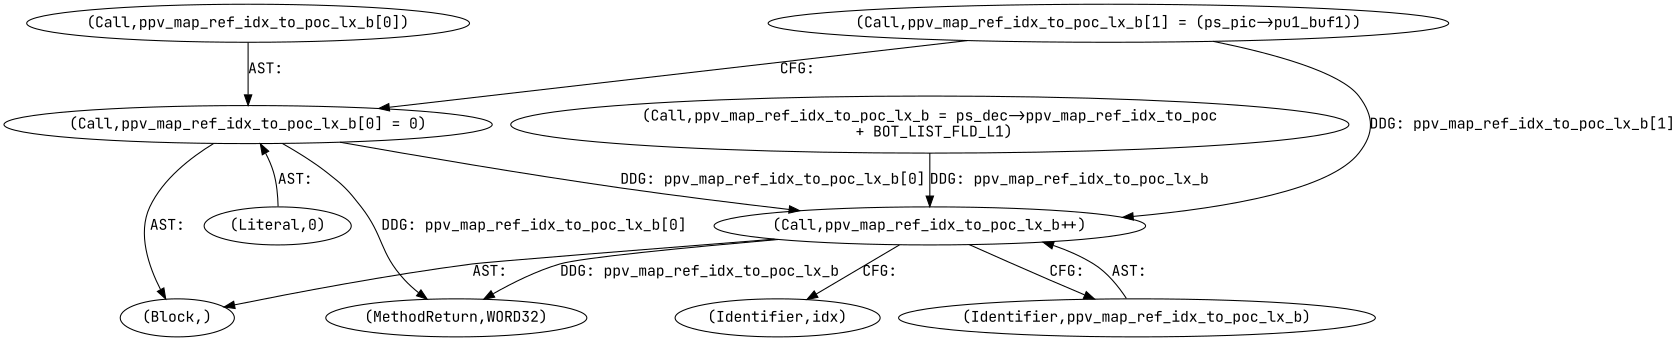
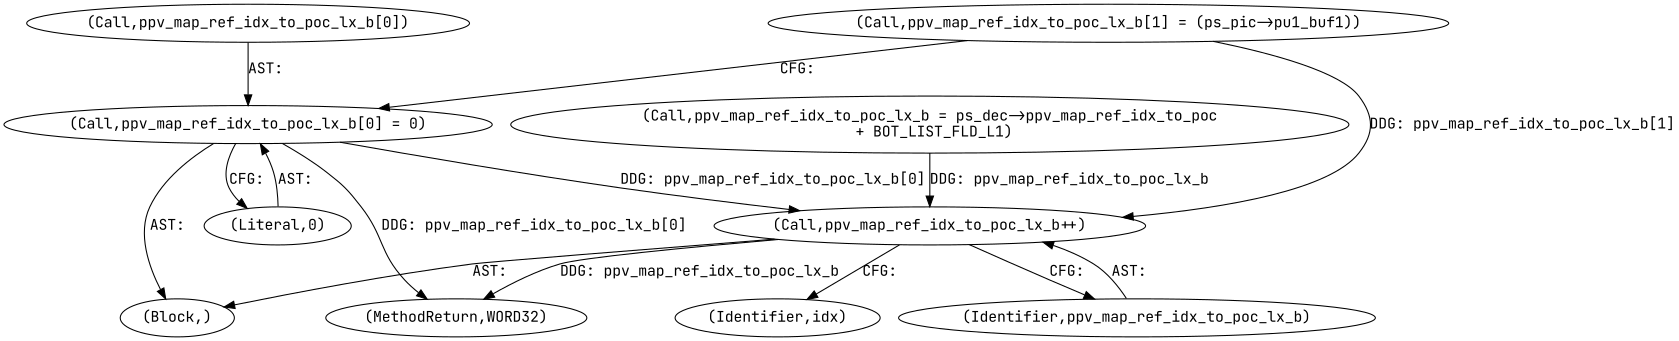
none -> (226, 173)
